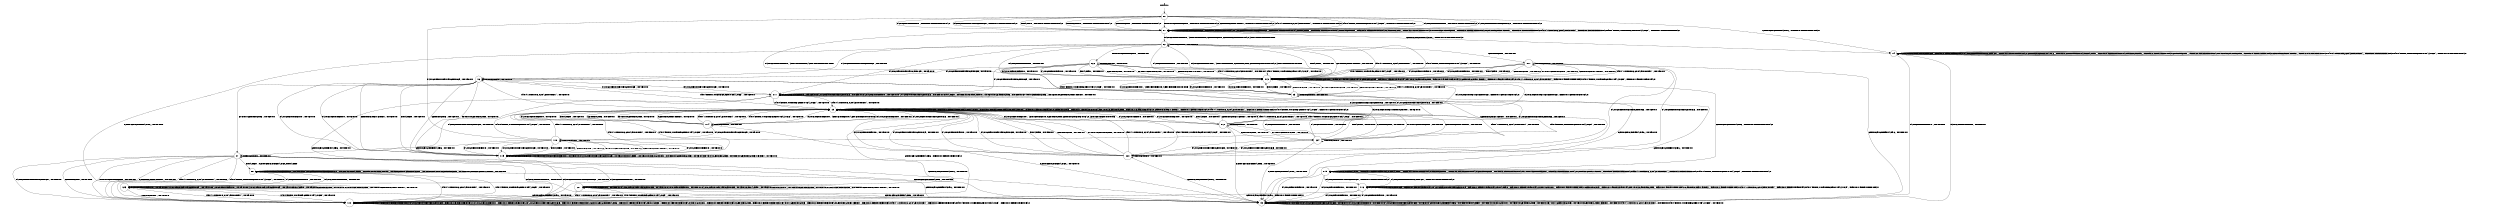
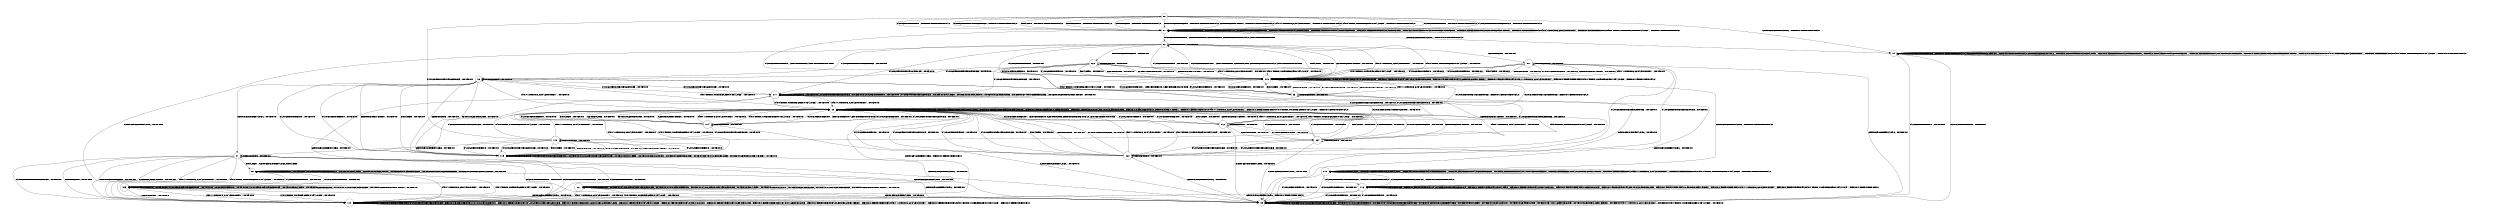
(1164, 5) -> none
(257, 117) -> (257, 117)
